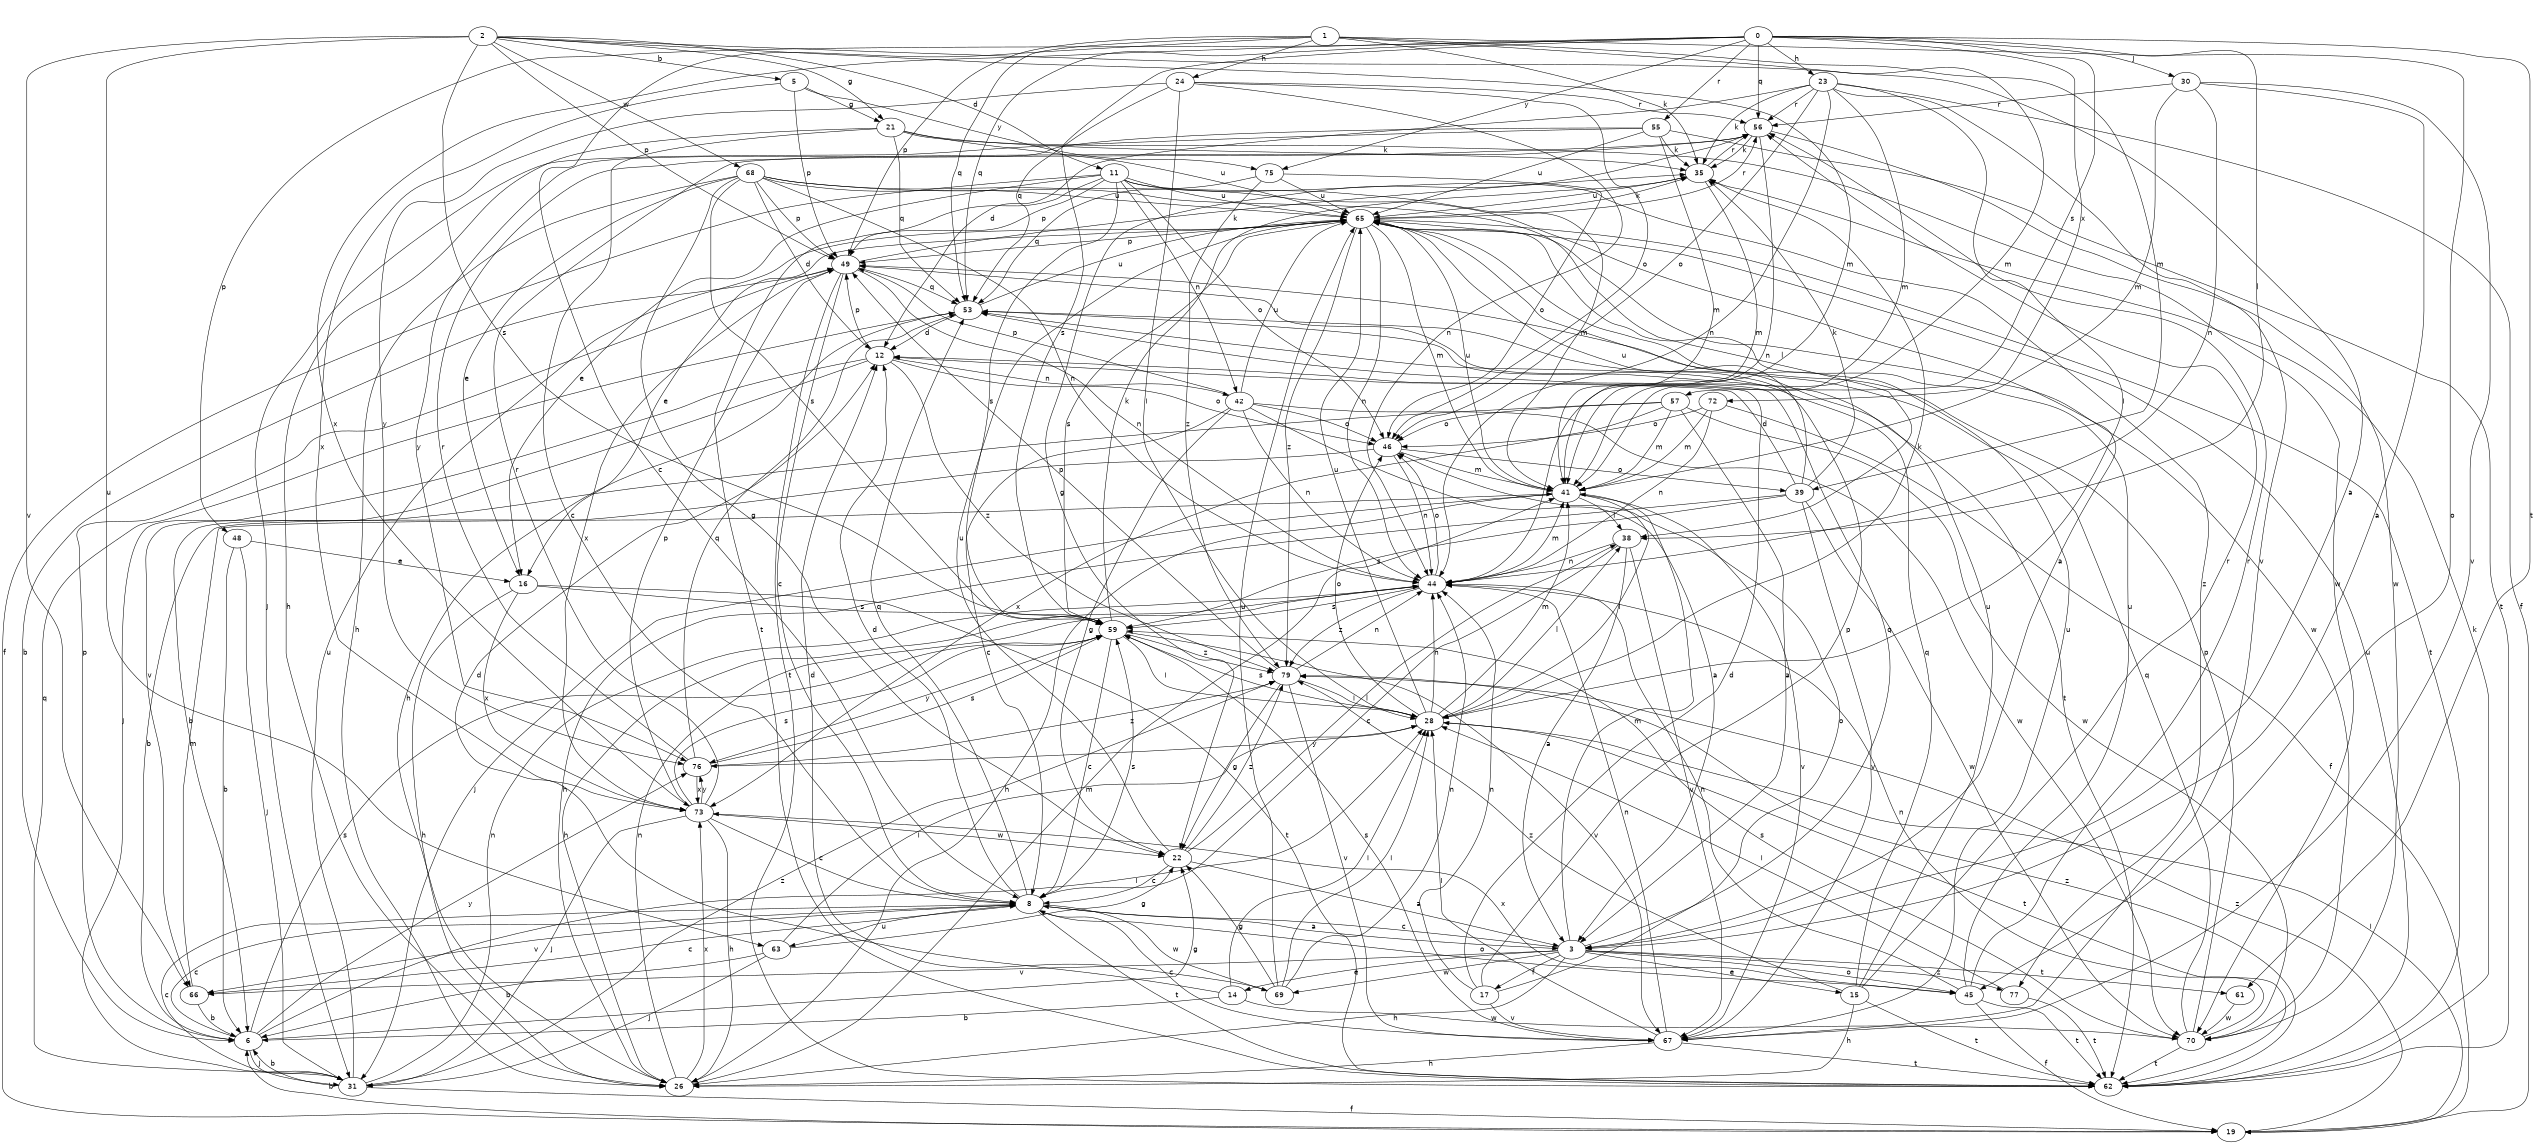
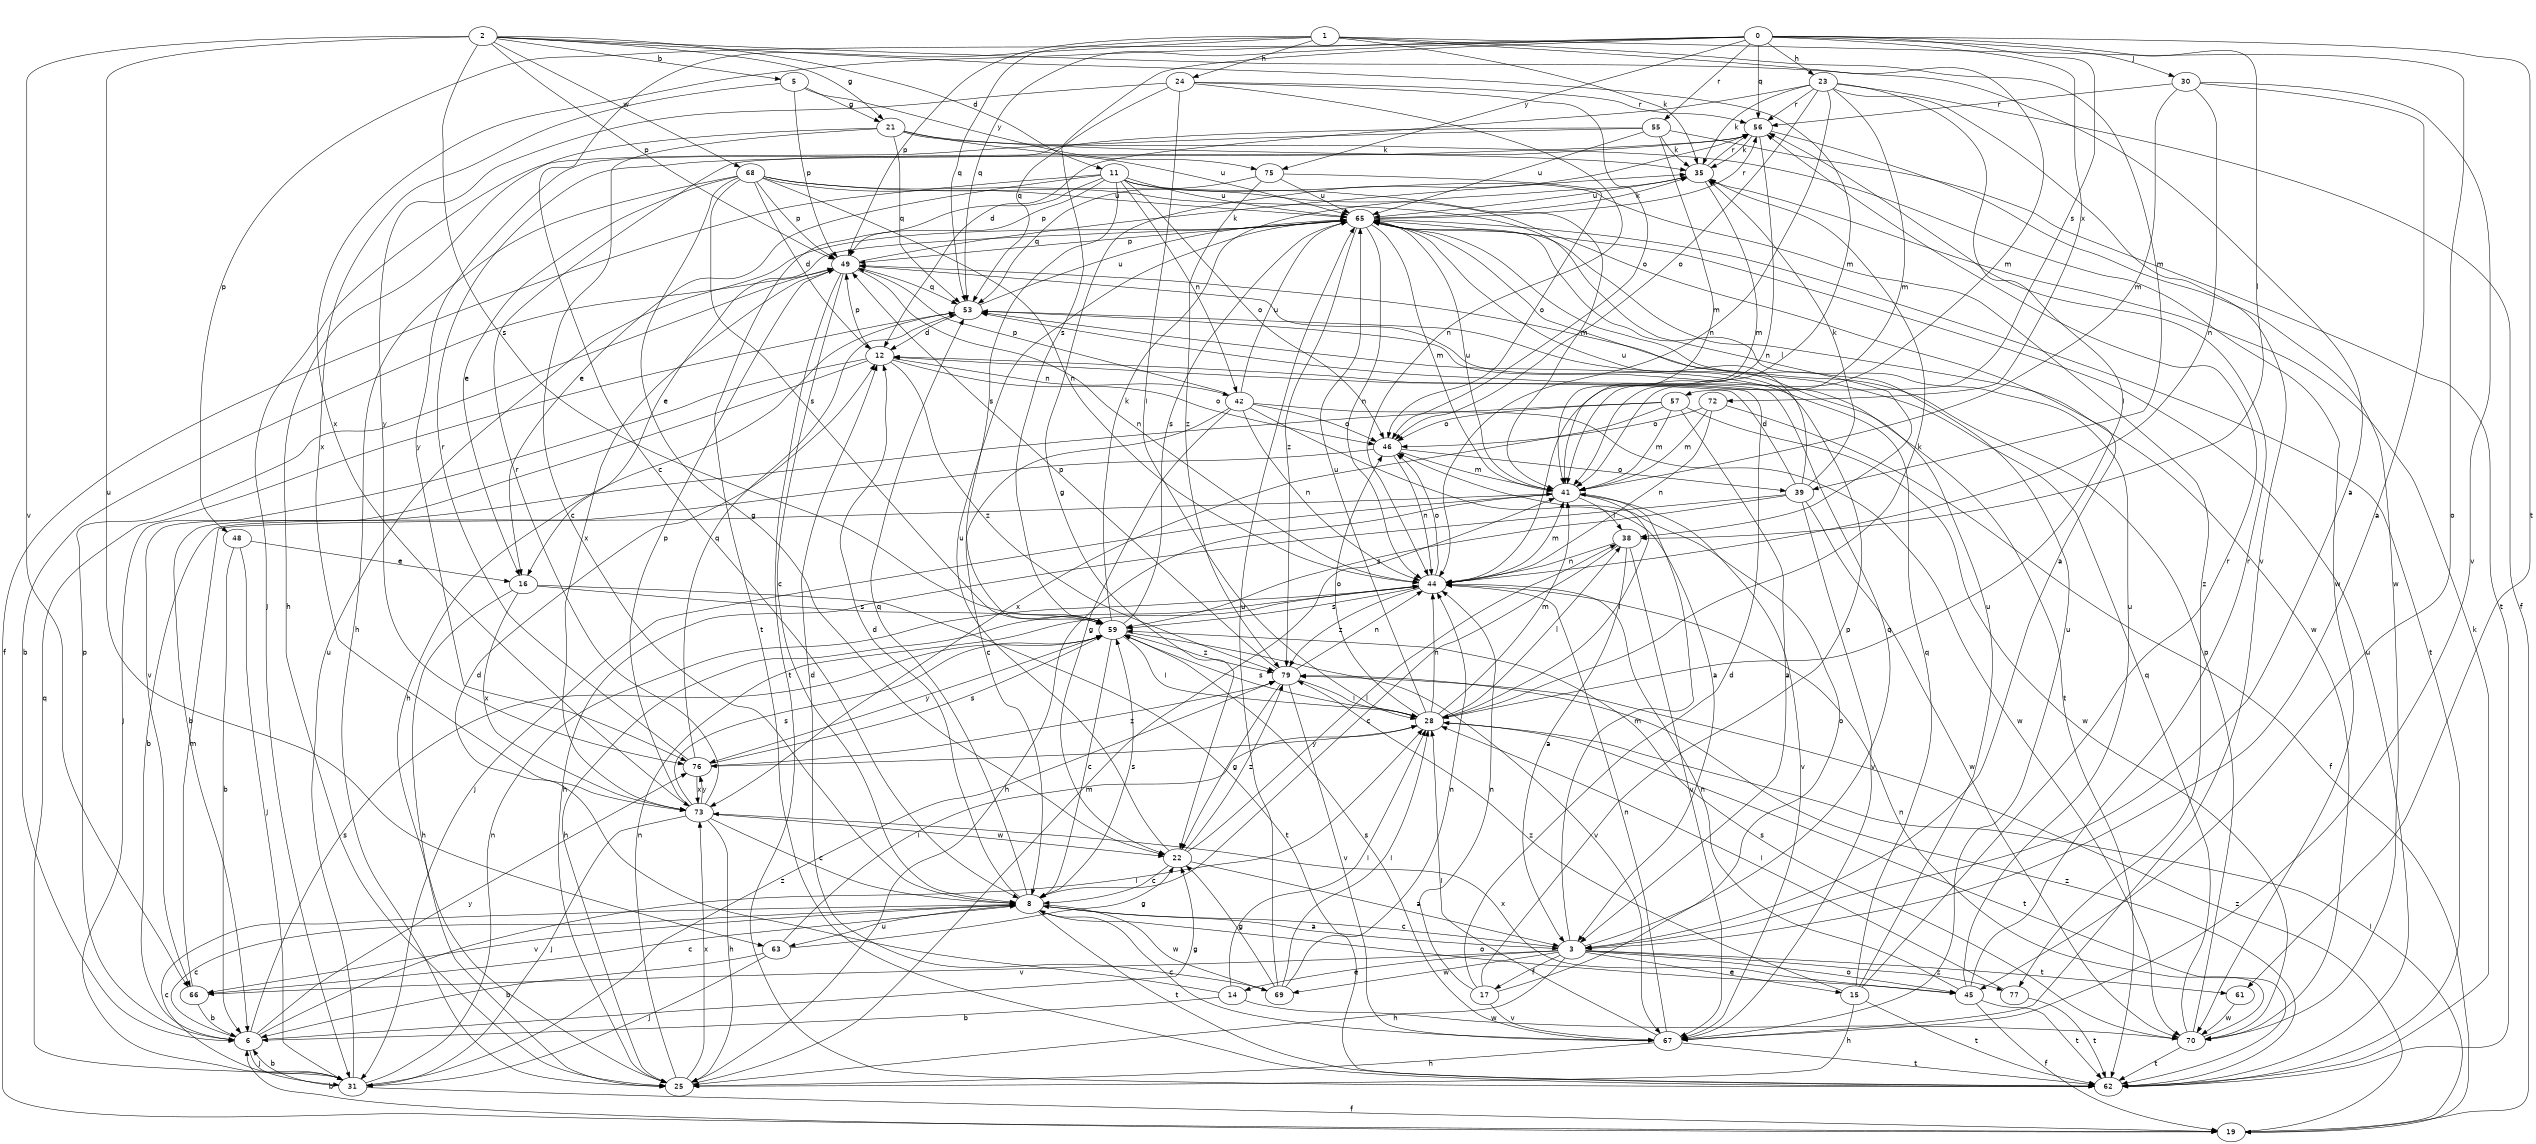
(1118, 354) -> (1179, 394)
(679, 1087) -> (679, 1087)
